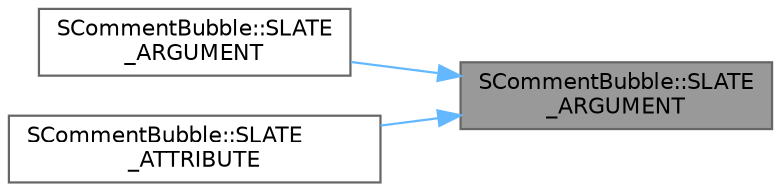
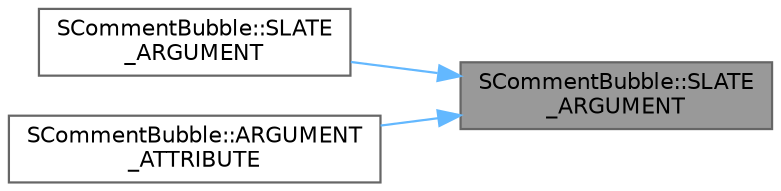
(195, 149) -> (195, 149)
